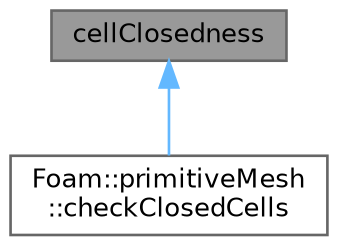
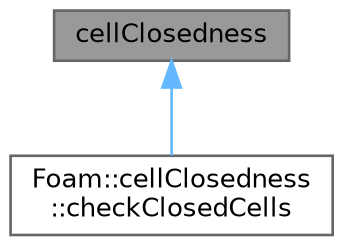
(169, 195) -> (172, 195)
